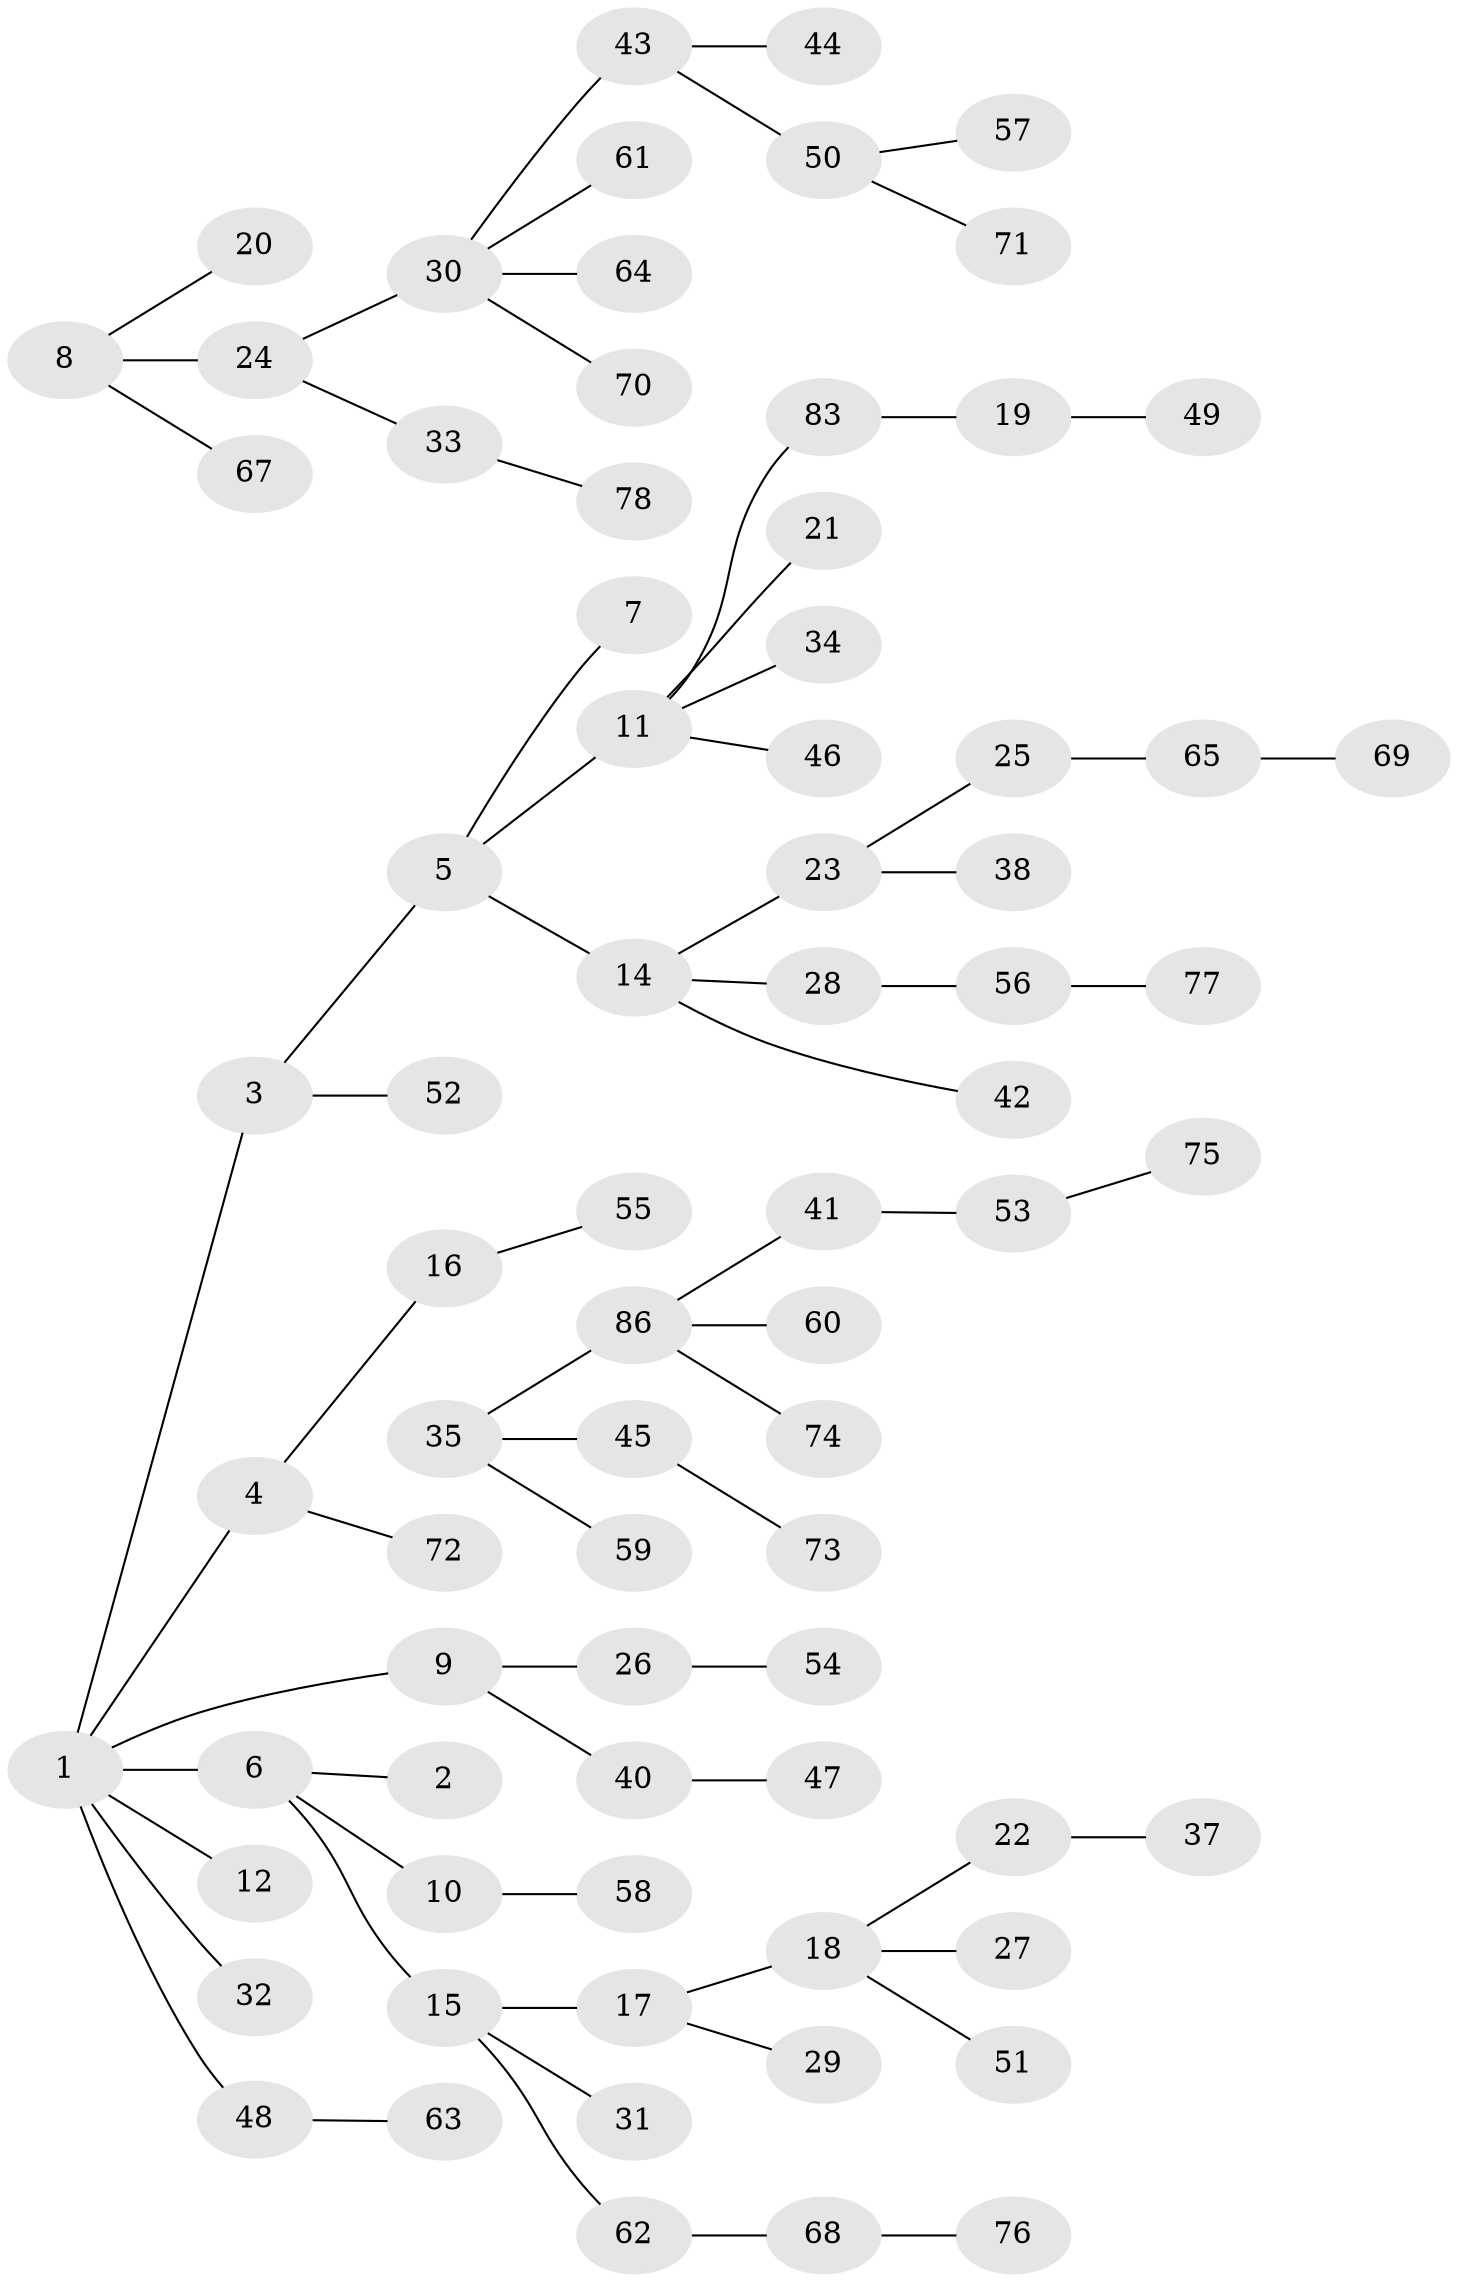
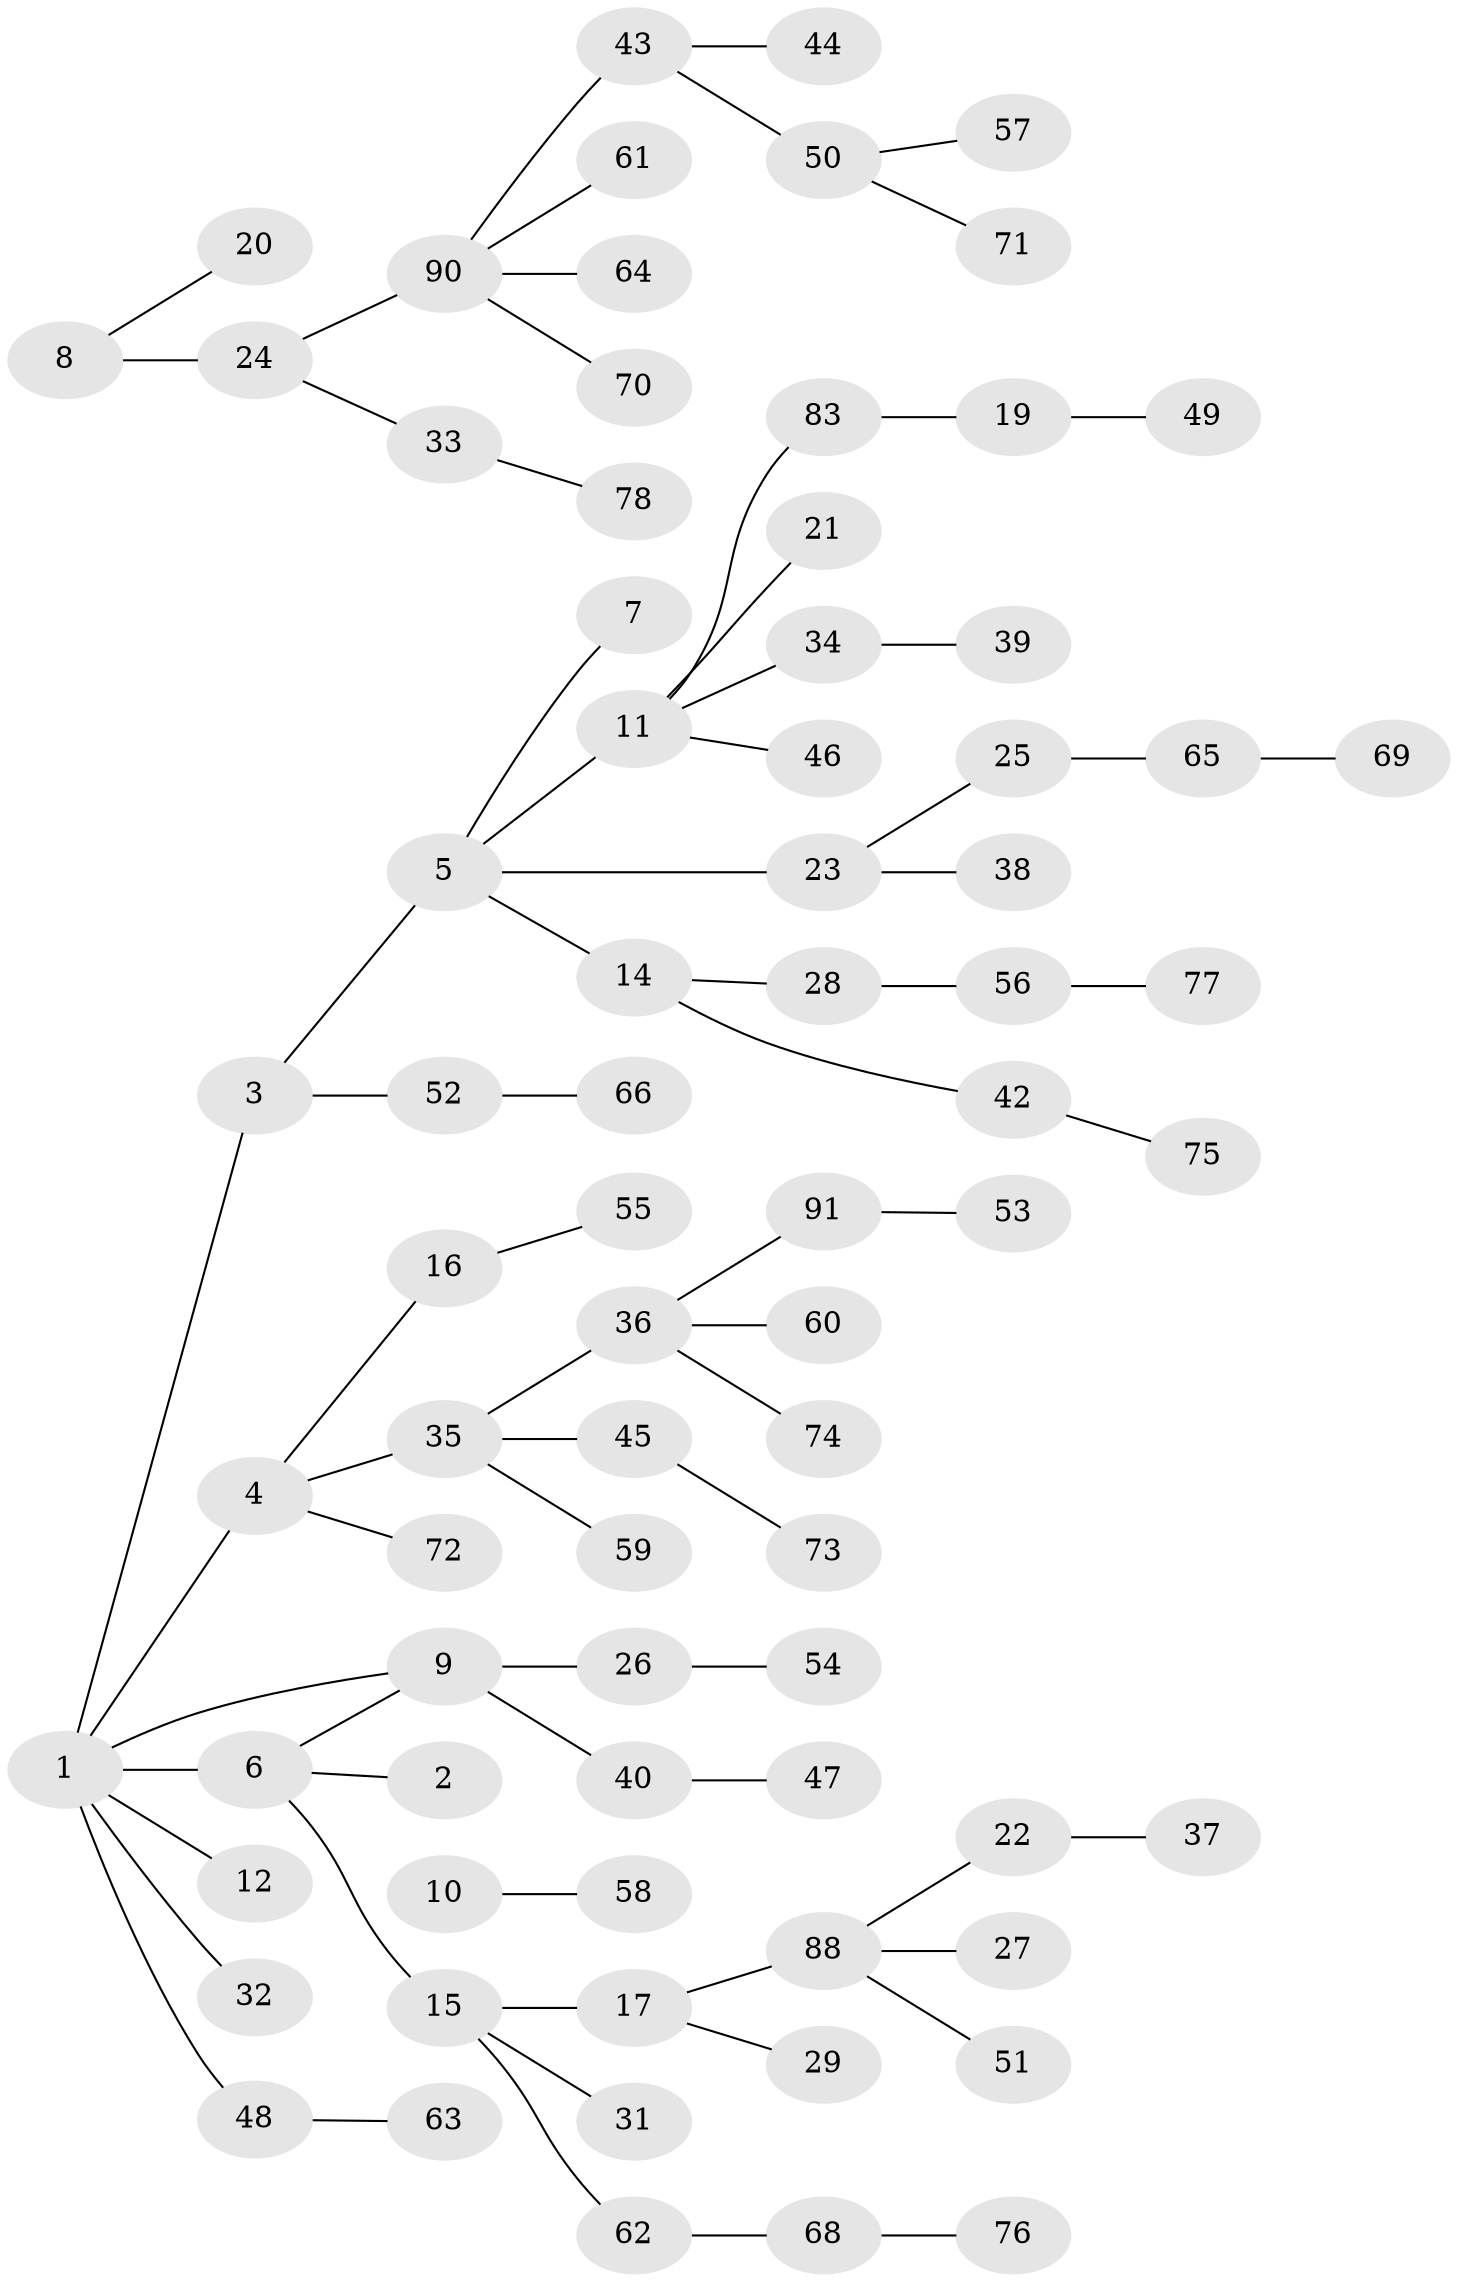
(445, 274) -> (445, 274)
(255, 474) -> none
none -> (1013, 645)
(729, 925) -> (634, 872)
none -> (634, 1096)
(1109, 1185) -> (1109, 1128)
(824, 1211) -> (824, 1211)
(634, 1325) -> (634, 1325)
none -> (350, 1467)
(350, 1832) -> (350, 1718)
(824, 1951) -> (824, 1951)
